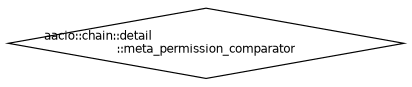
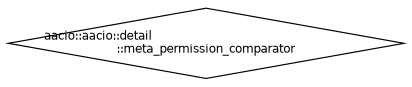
(206, 43) -> (206, 43)
